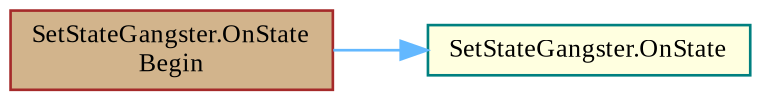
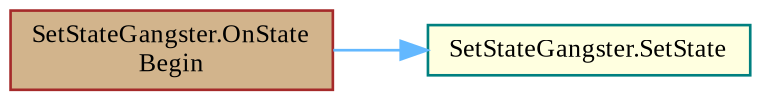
(589, 50) -> (589, 50)
